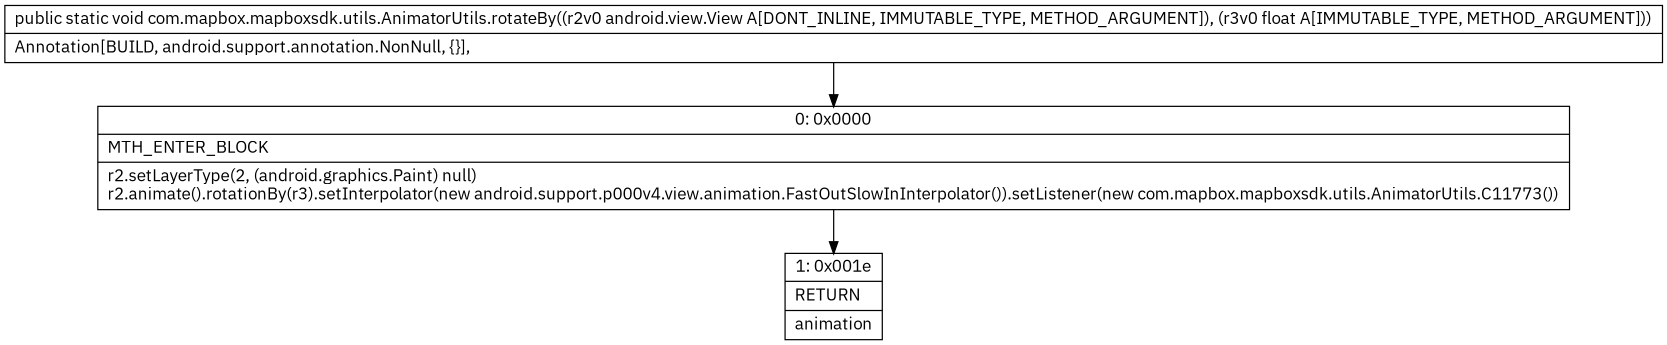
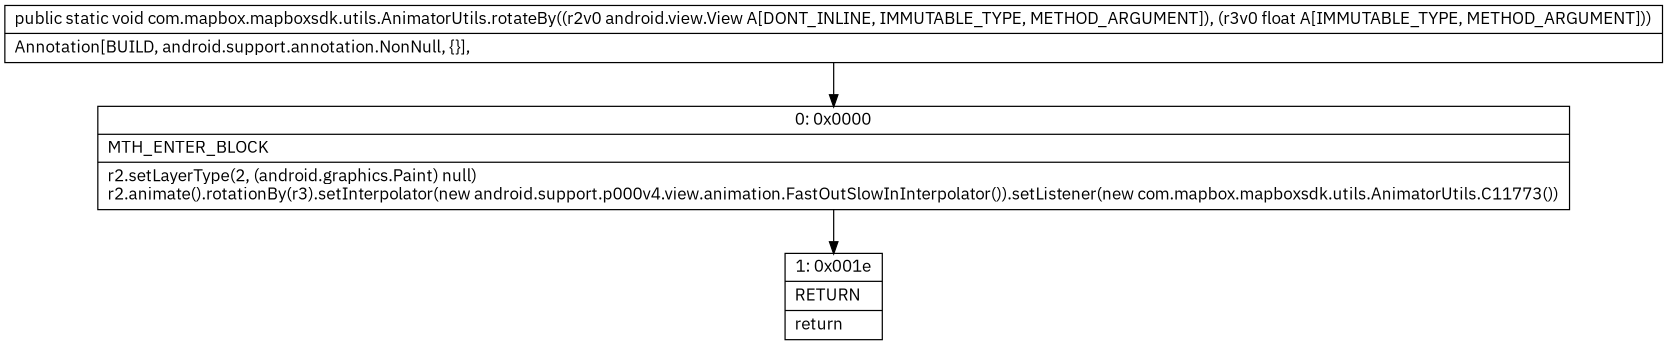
(834, 324) -> (819, 324)
